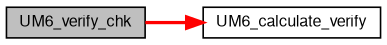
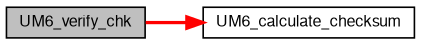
(292, 23) -> (309, 23)
